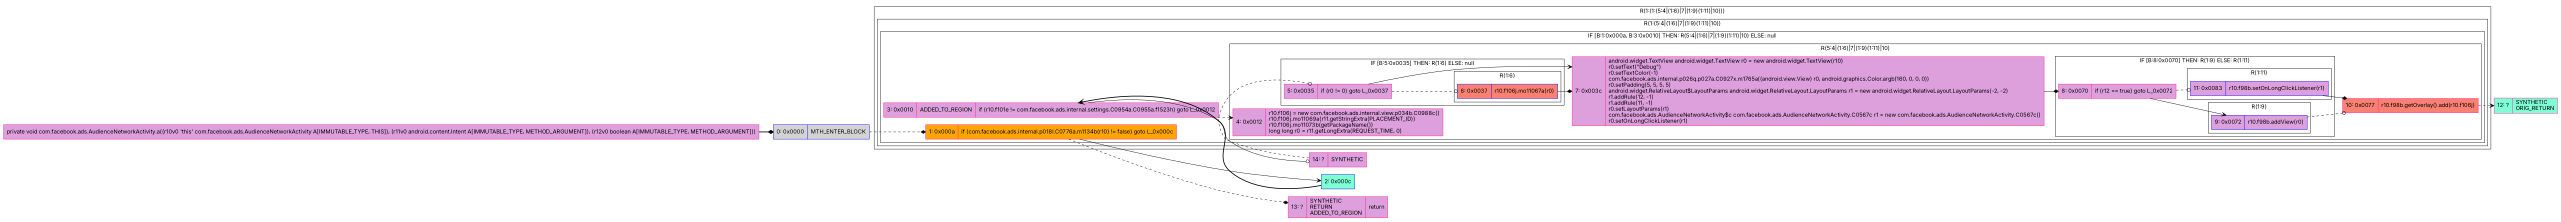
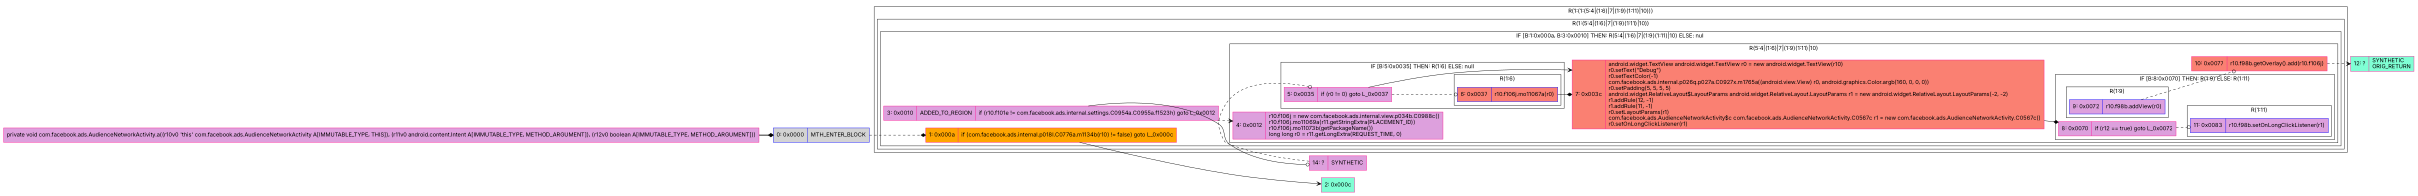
(1808, 91) -> (1808, 94)
(2329, 96) -> none
(2186, 106) -> none
(1223, 152) -> none
(1338, 182) -> (1338, 185)
(1338, 207) -> none
